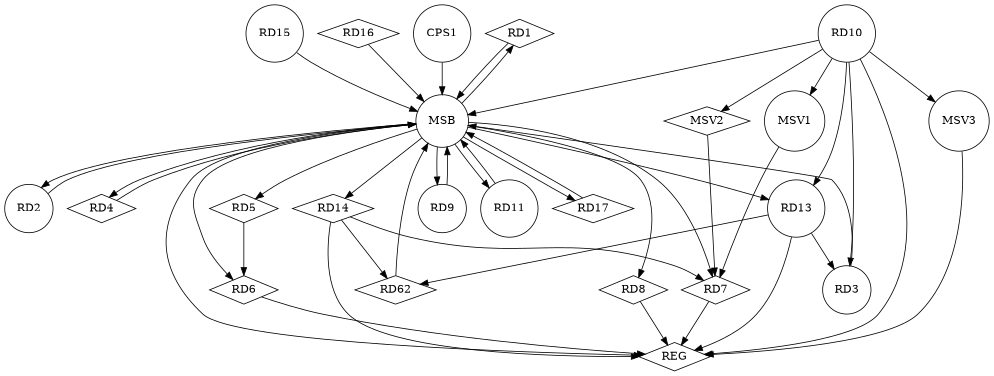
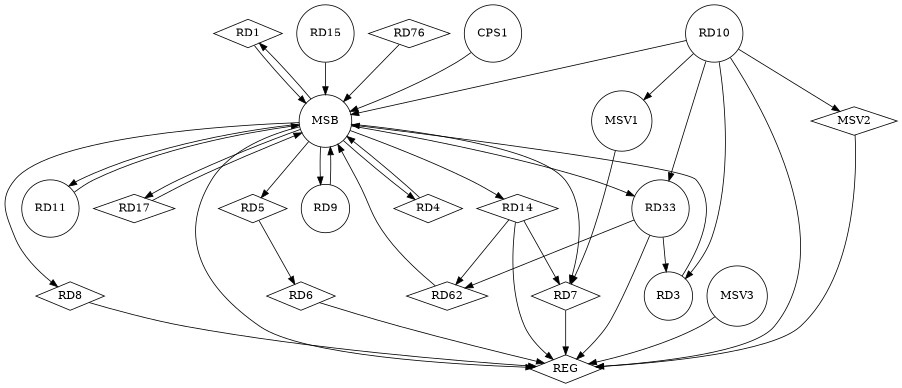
(358, 33) -> (409, 33)
(899, 74) -> none
(231, 161) -> none
(711, 202) -> (801, 326)
(29, 209) -> none
(796, 209) -> (661, 209)
